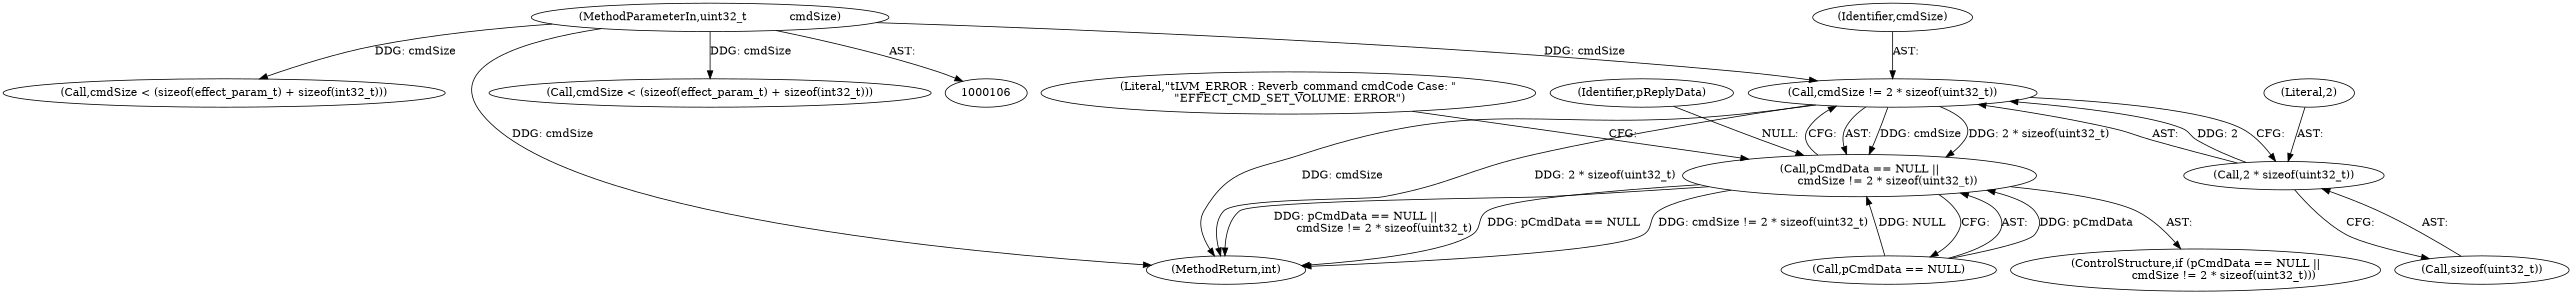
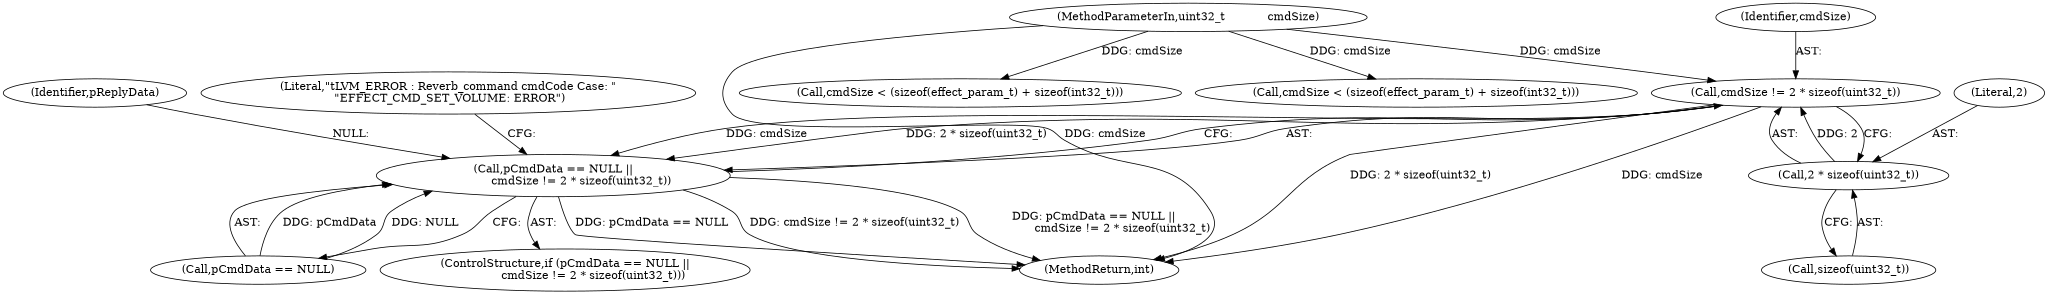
(986, 93) -> none
